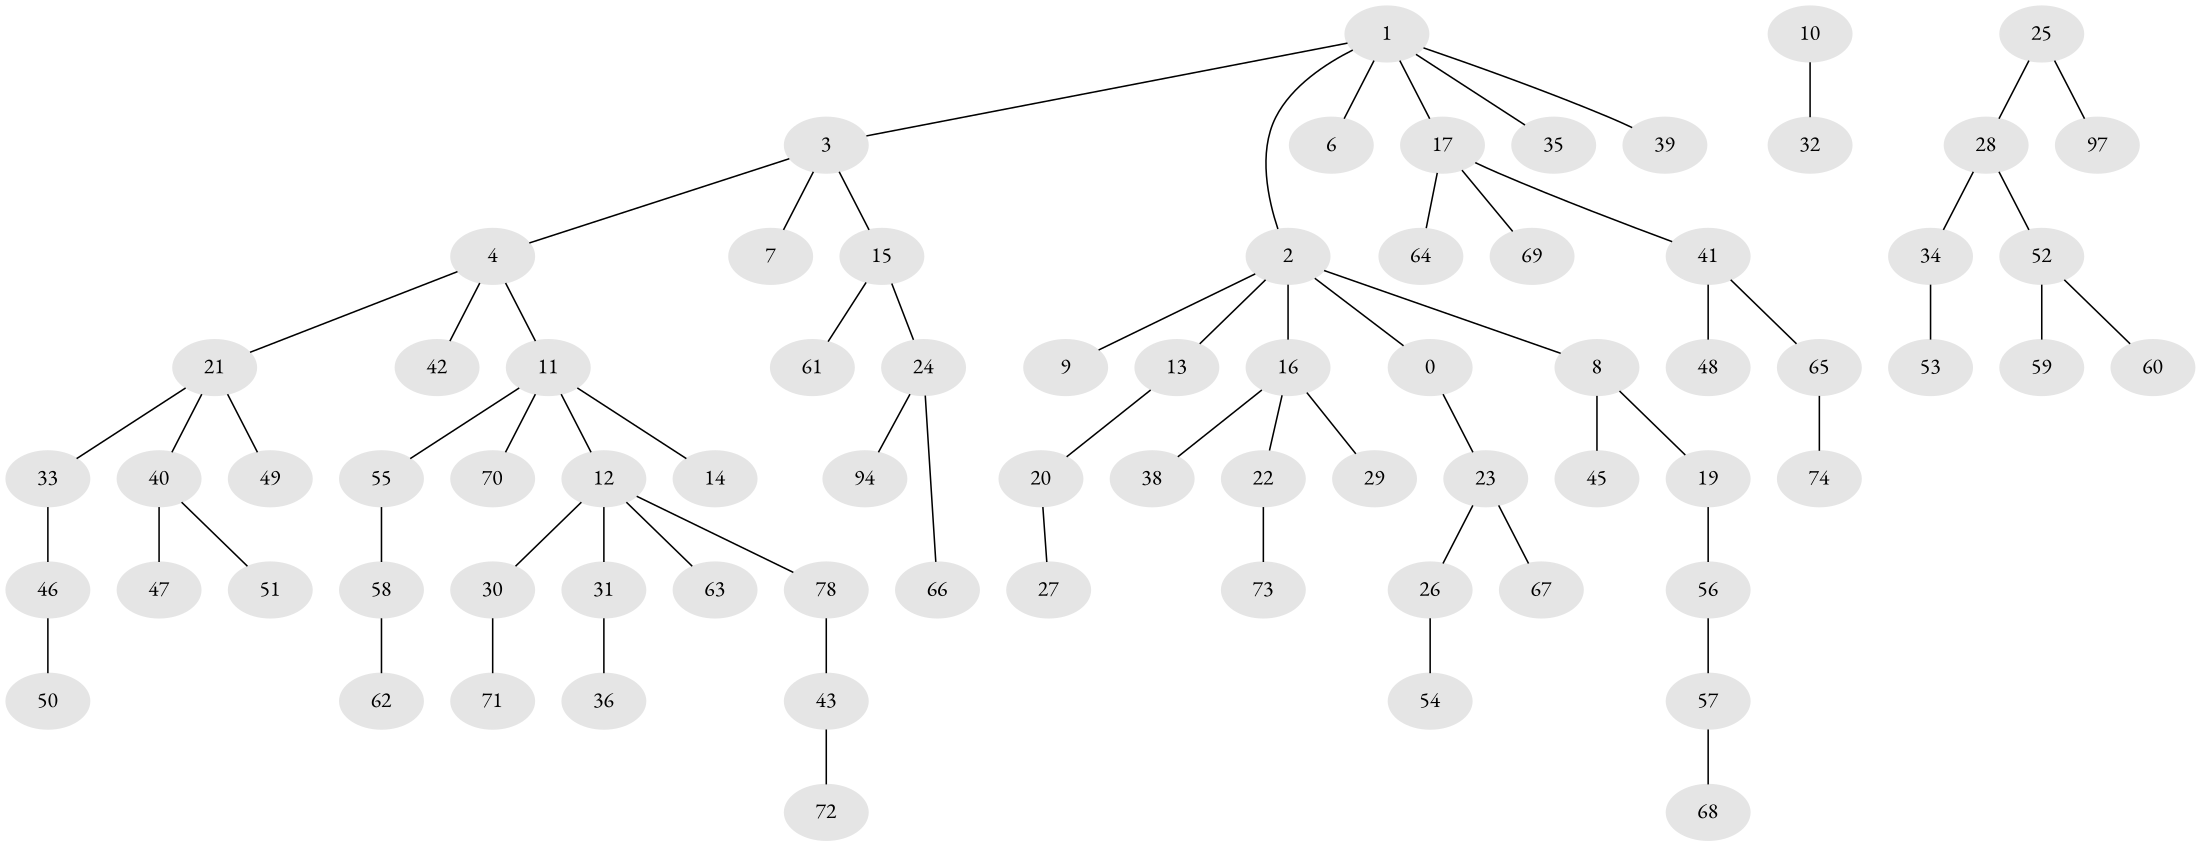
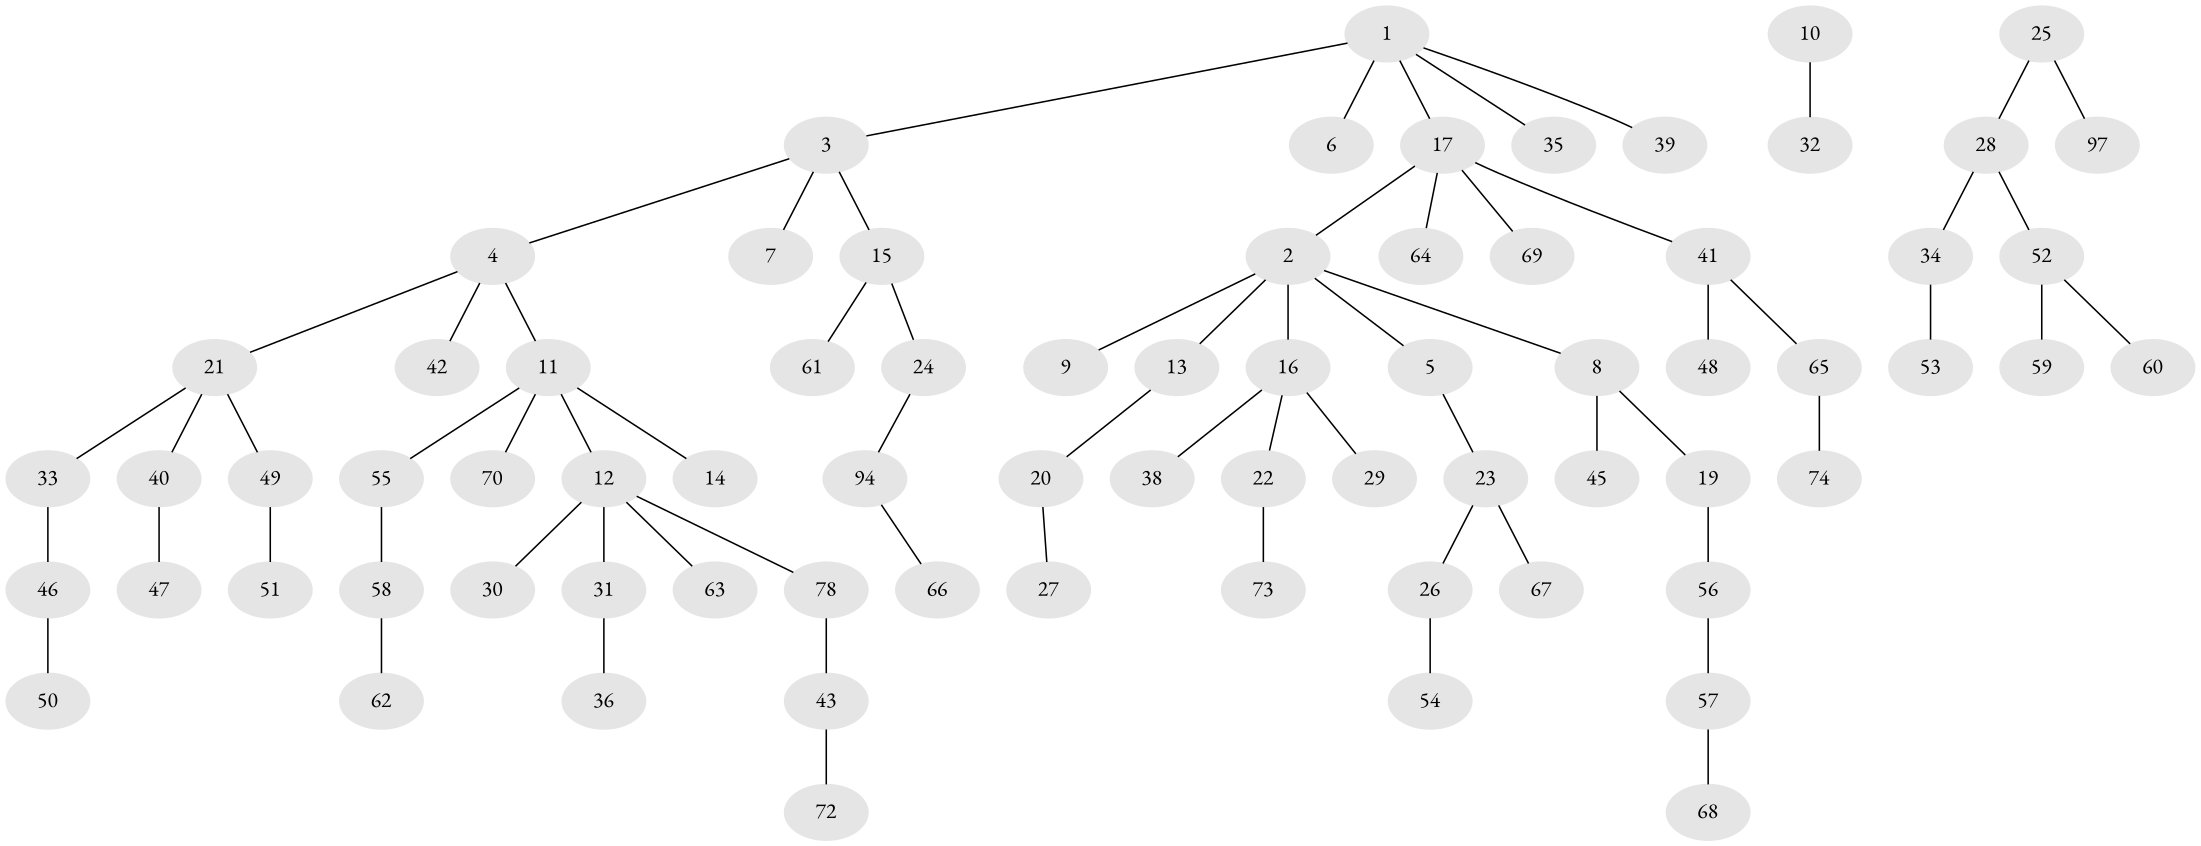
(1274, 122) -> (1365, 201)
(1430, 368) -> (1430, 368)
(931, 479) -> (901, 534)
(215, 534) -> (270, 535)
(493, 701) -> none
